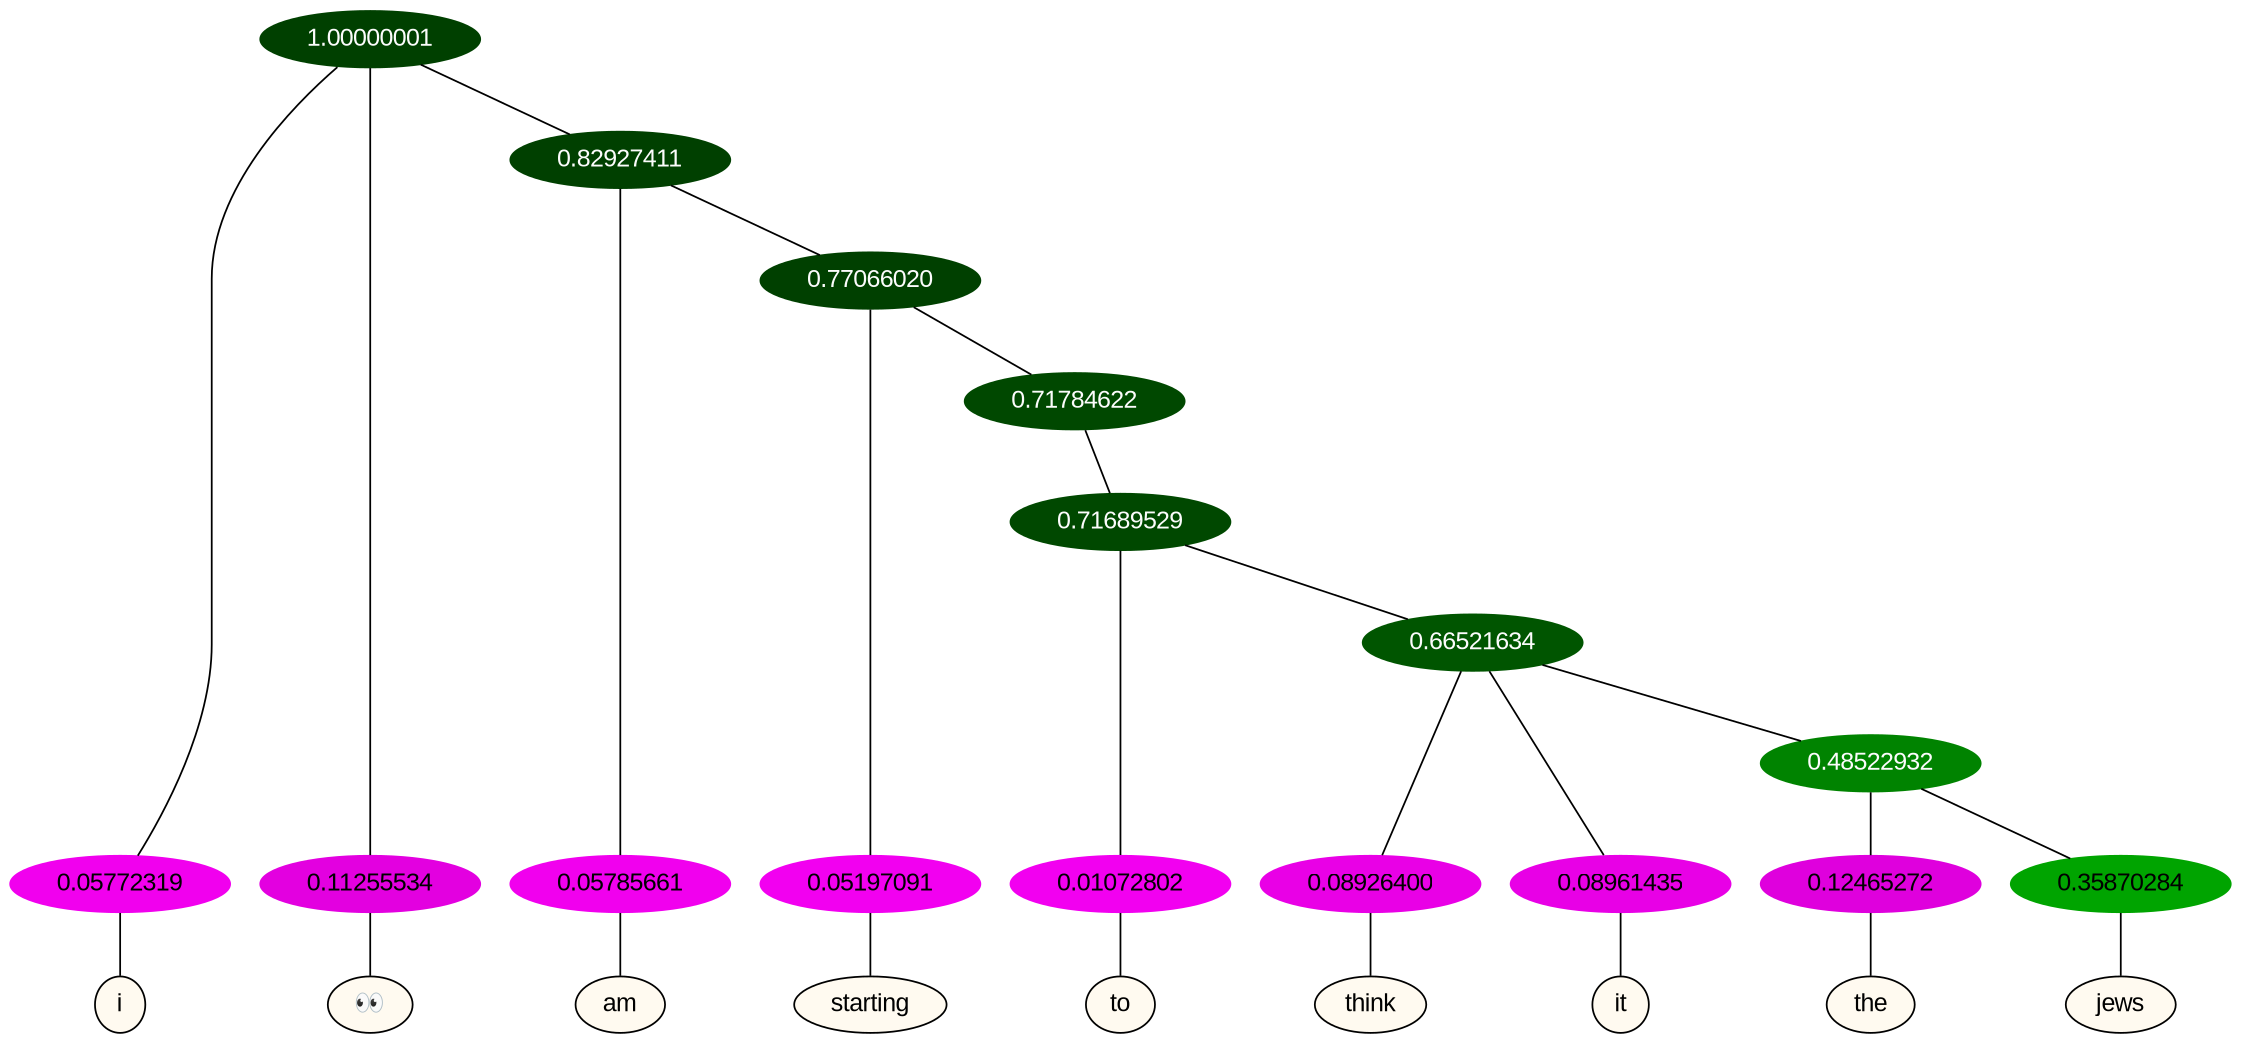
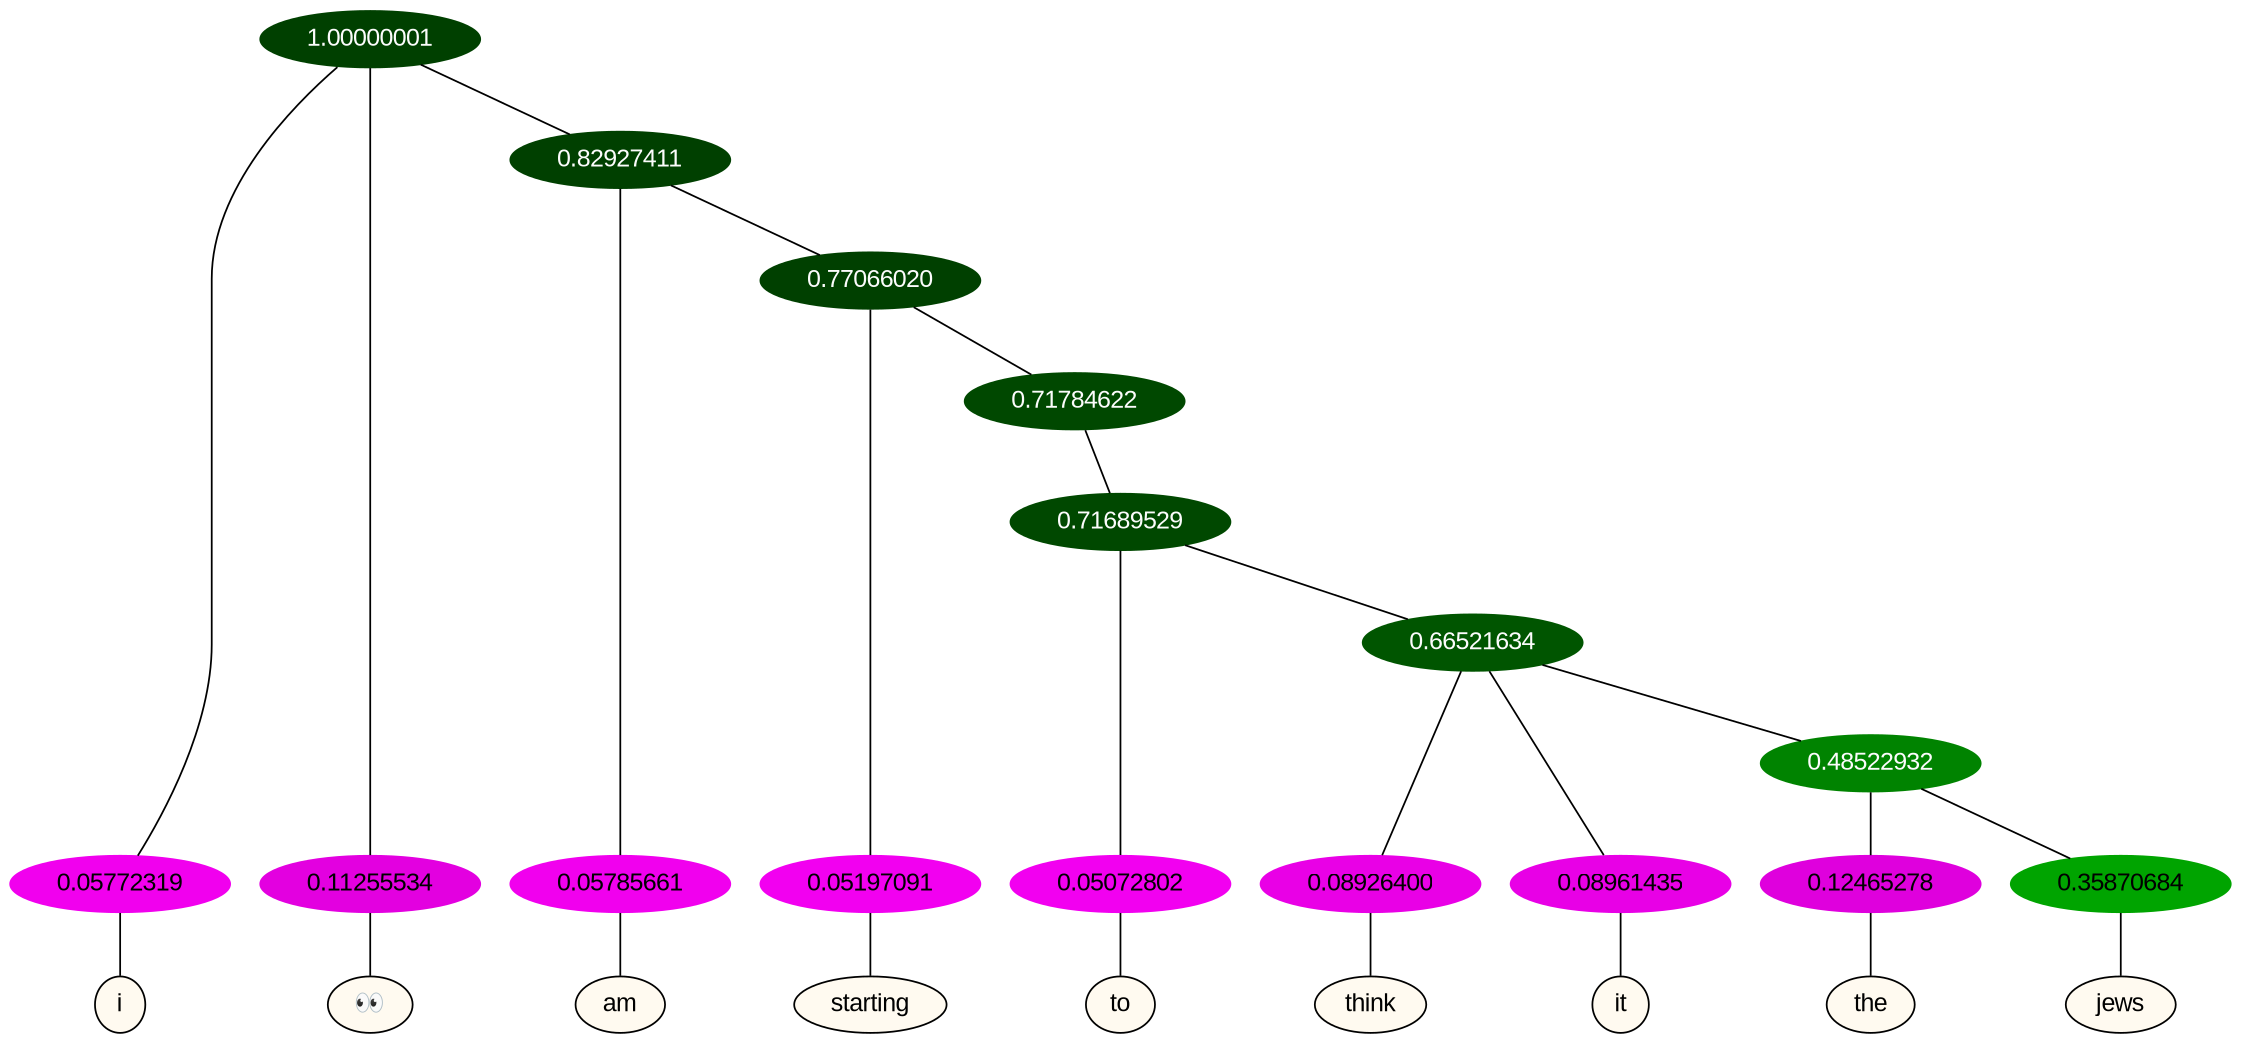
(1120, 884) -> (1120, 884)
(1871, 884) -> (1871, 884)
(2121, 884) -> (2121, 884)
